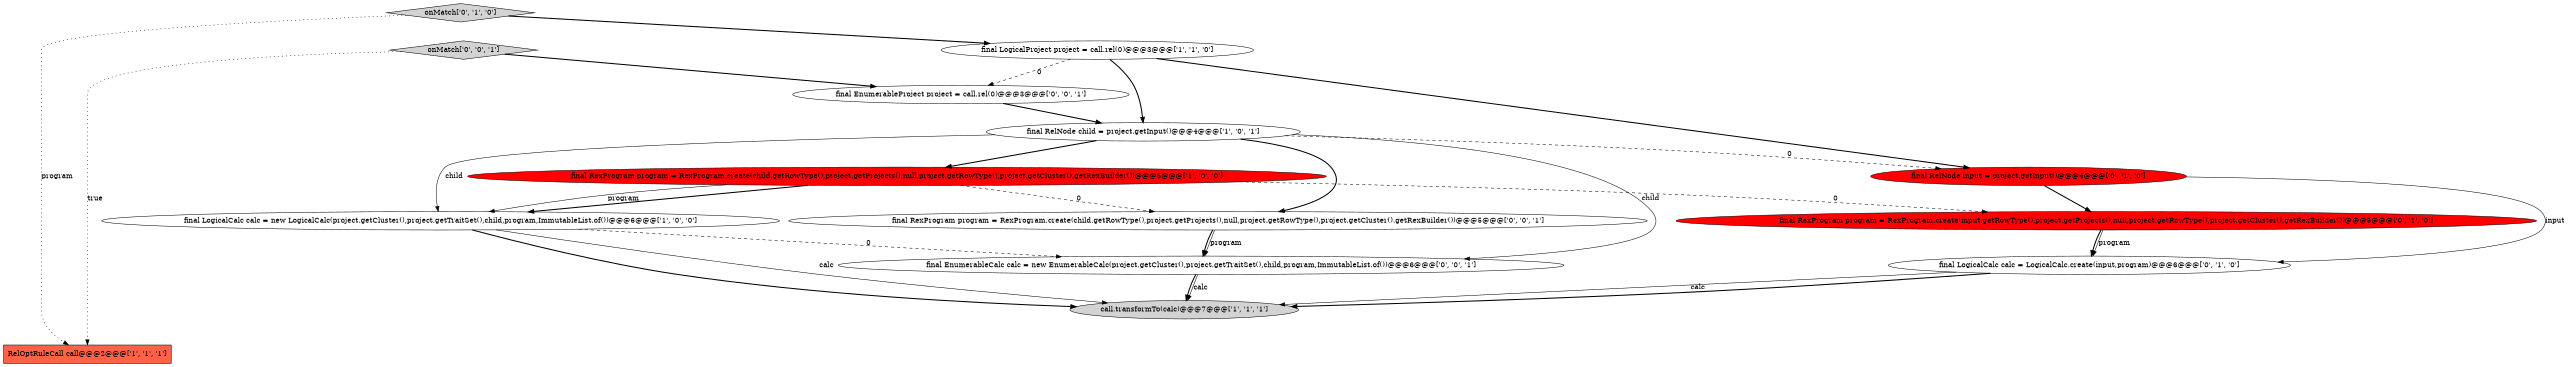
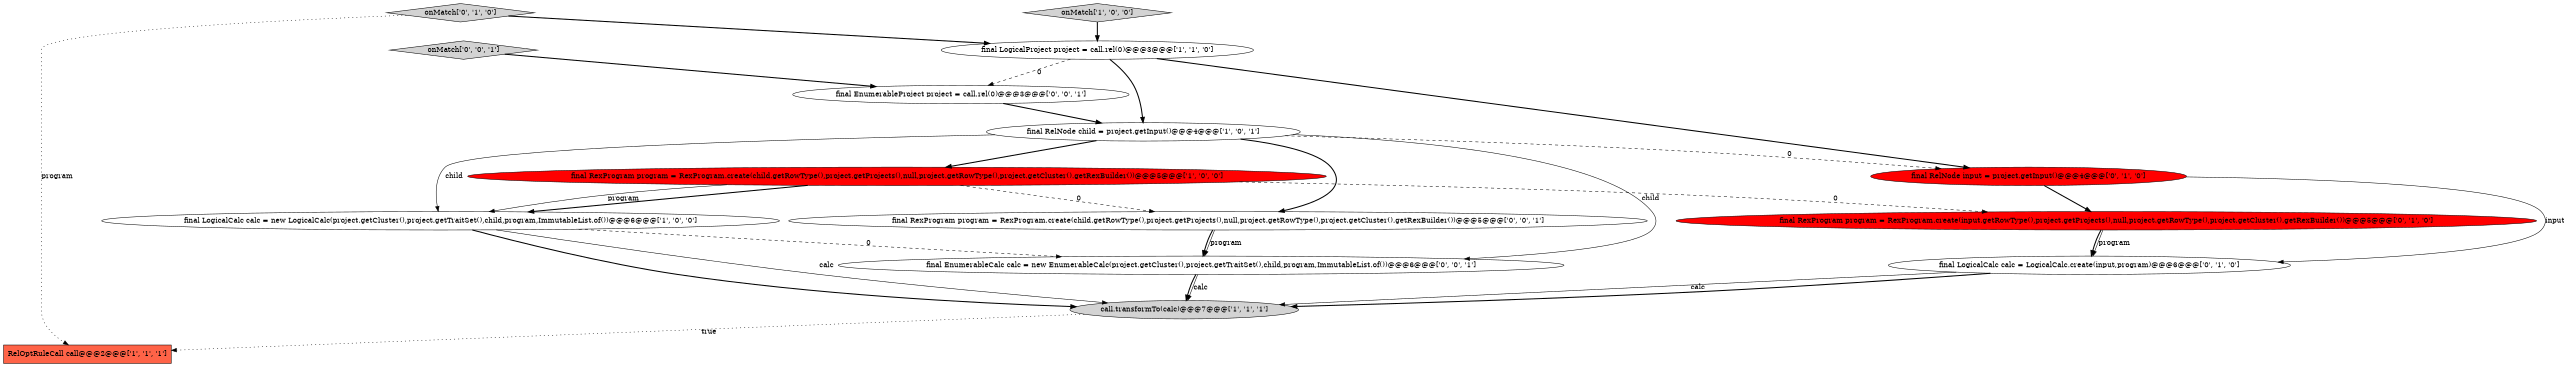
none -> (1097, 13)
(119, 75) -> (630, 332)
